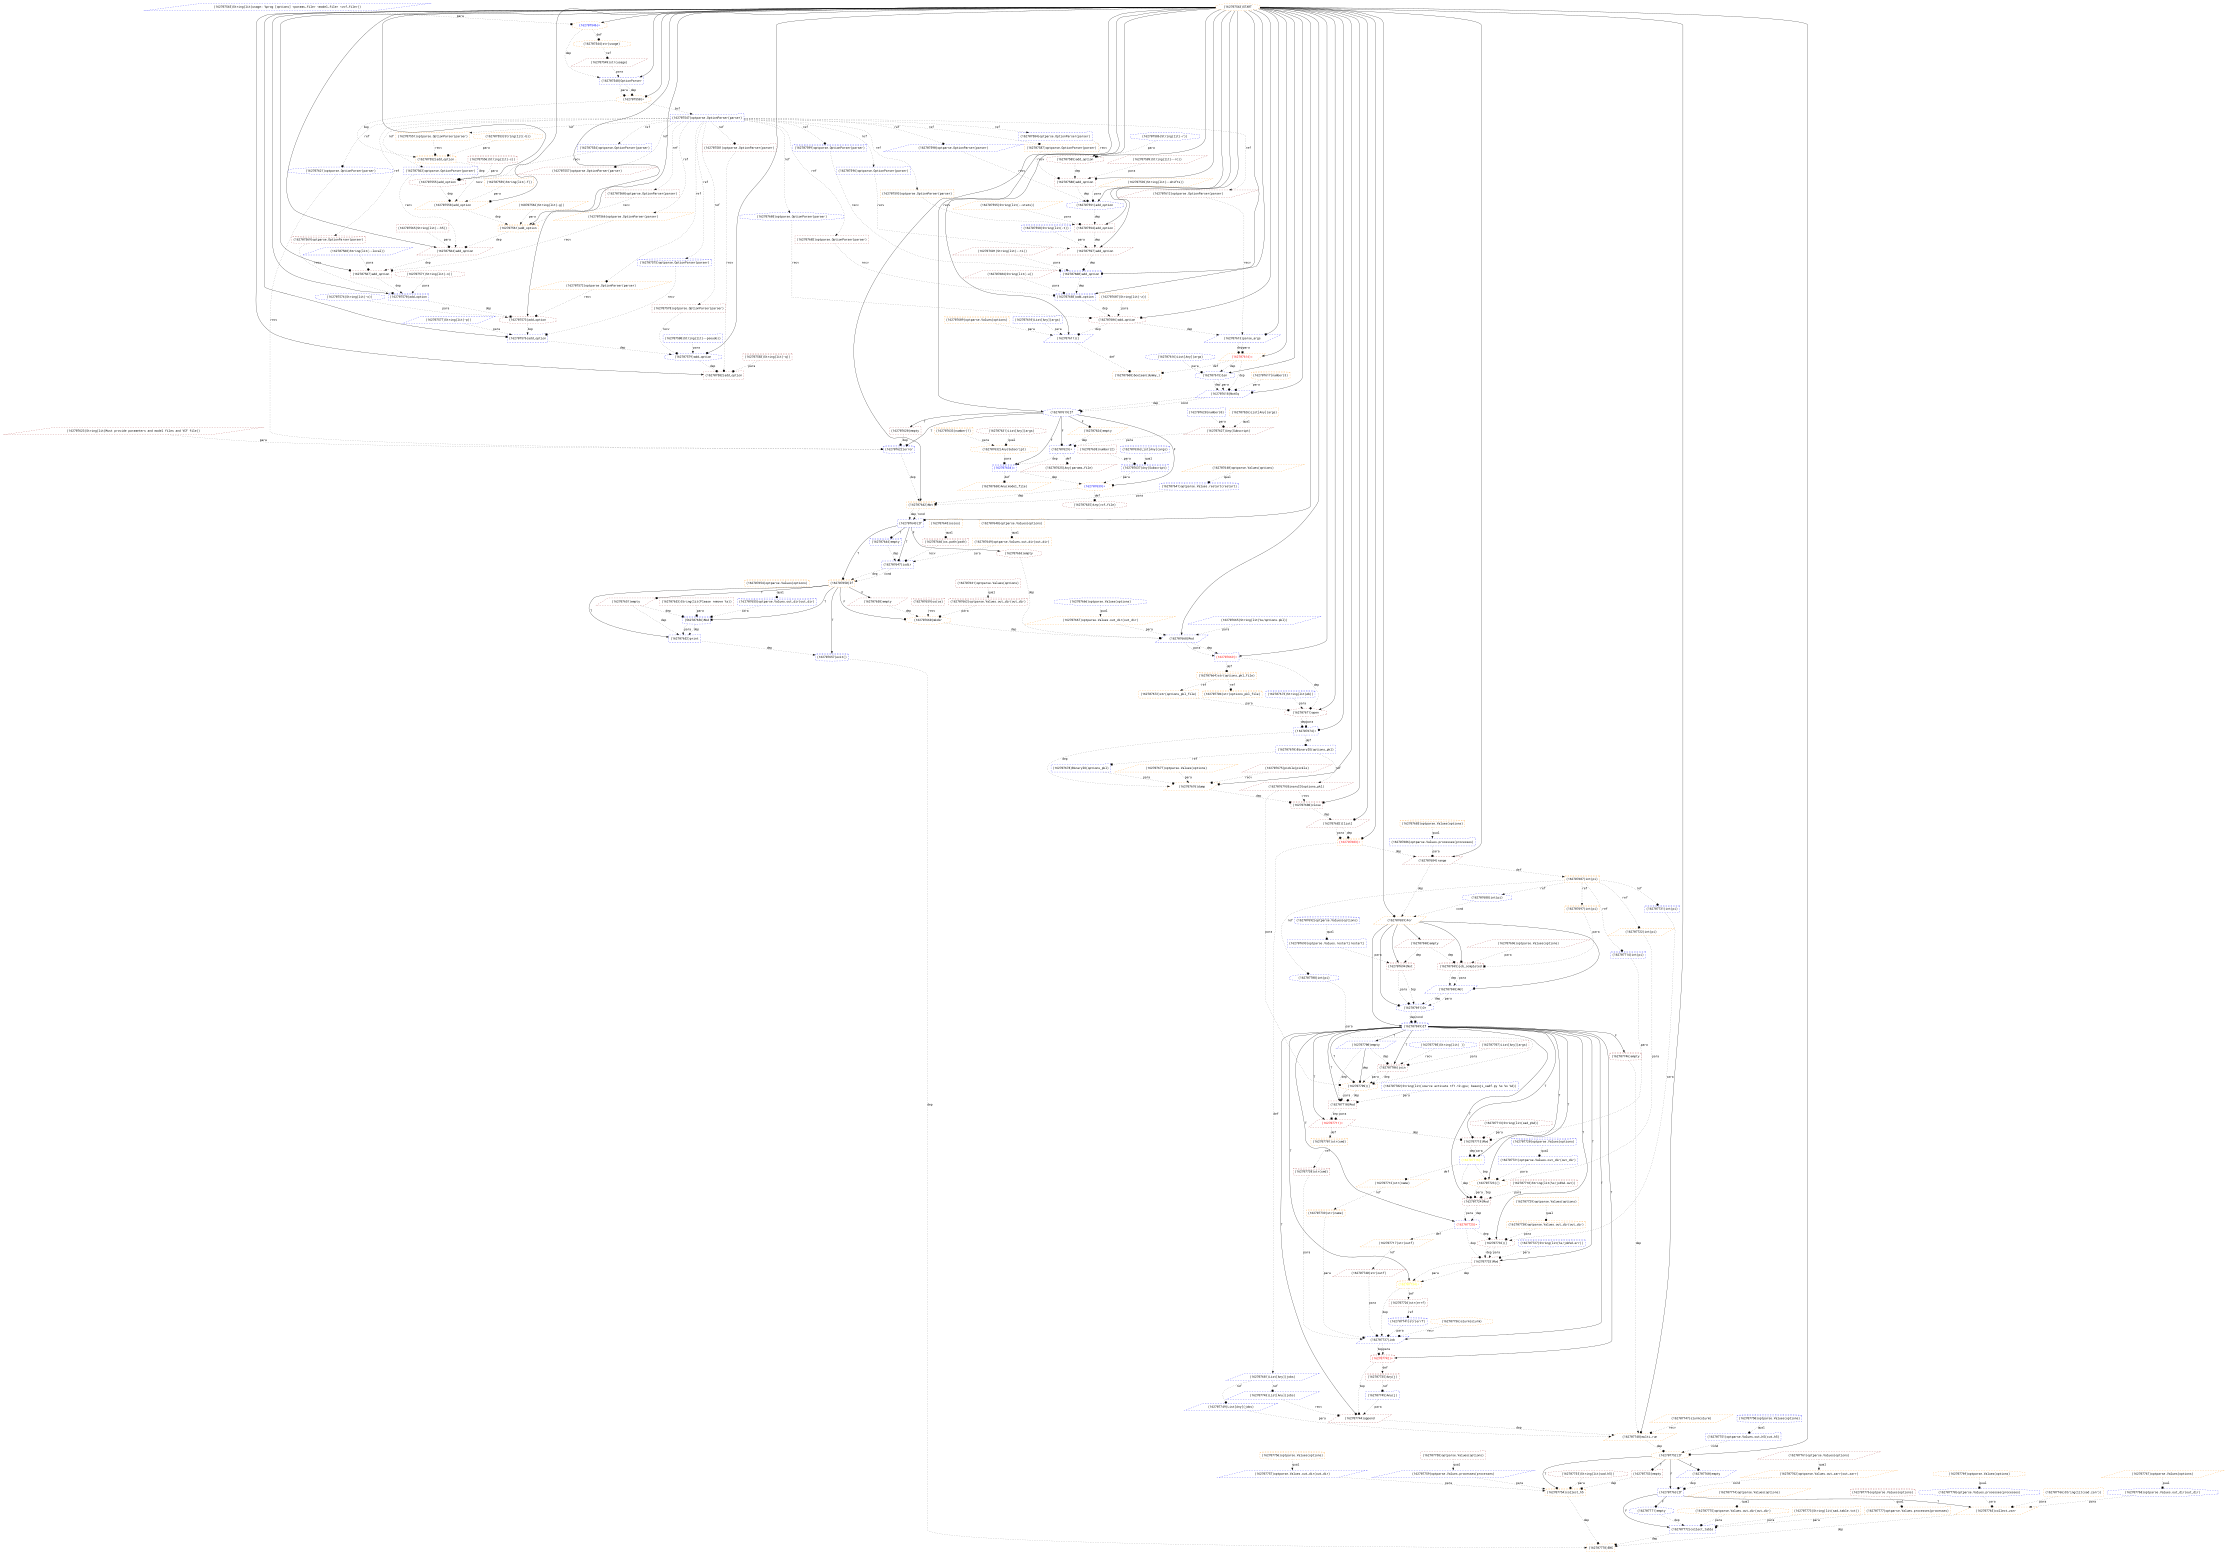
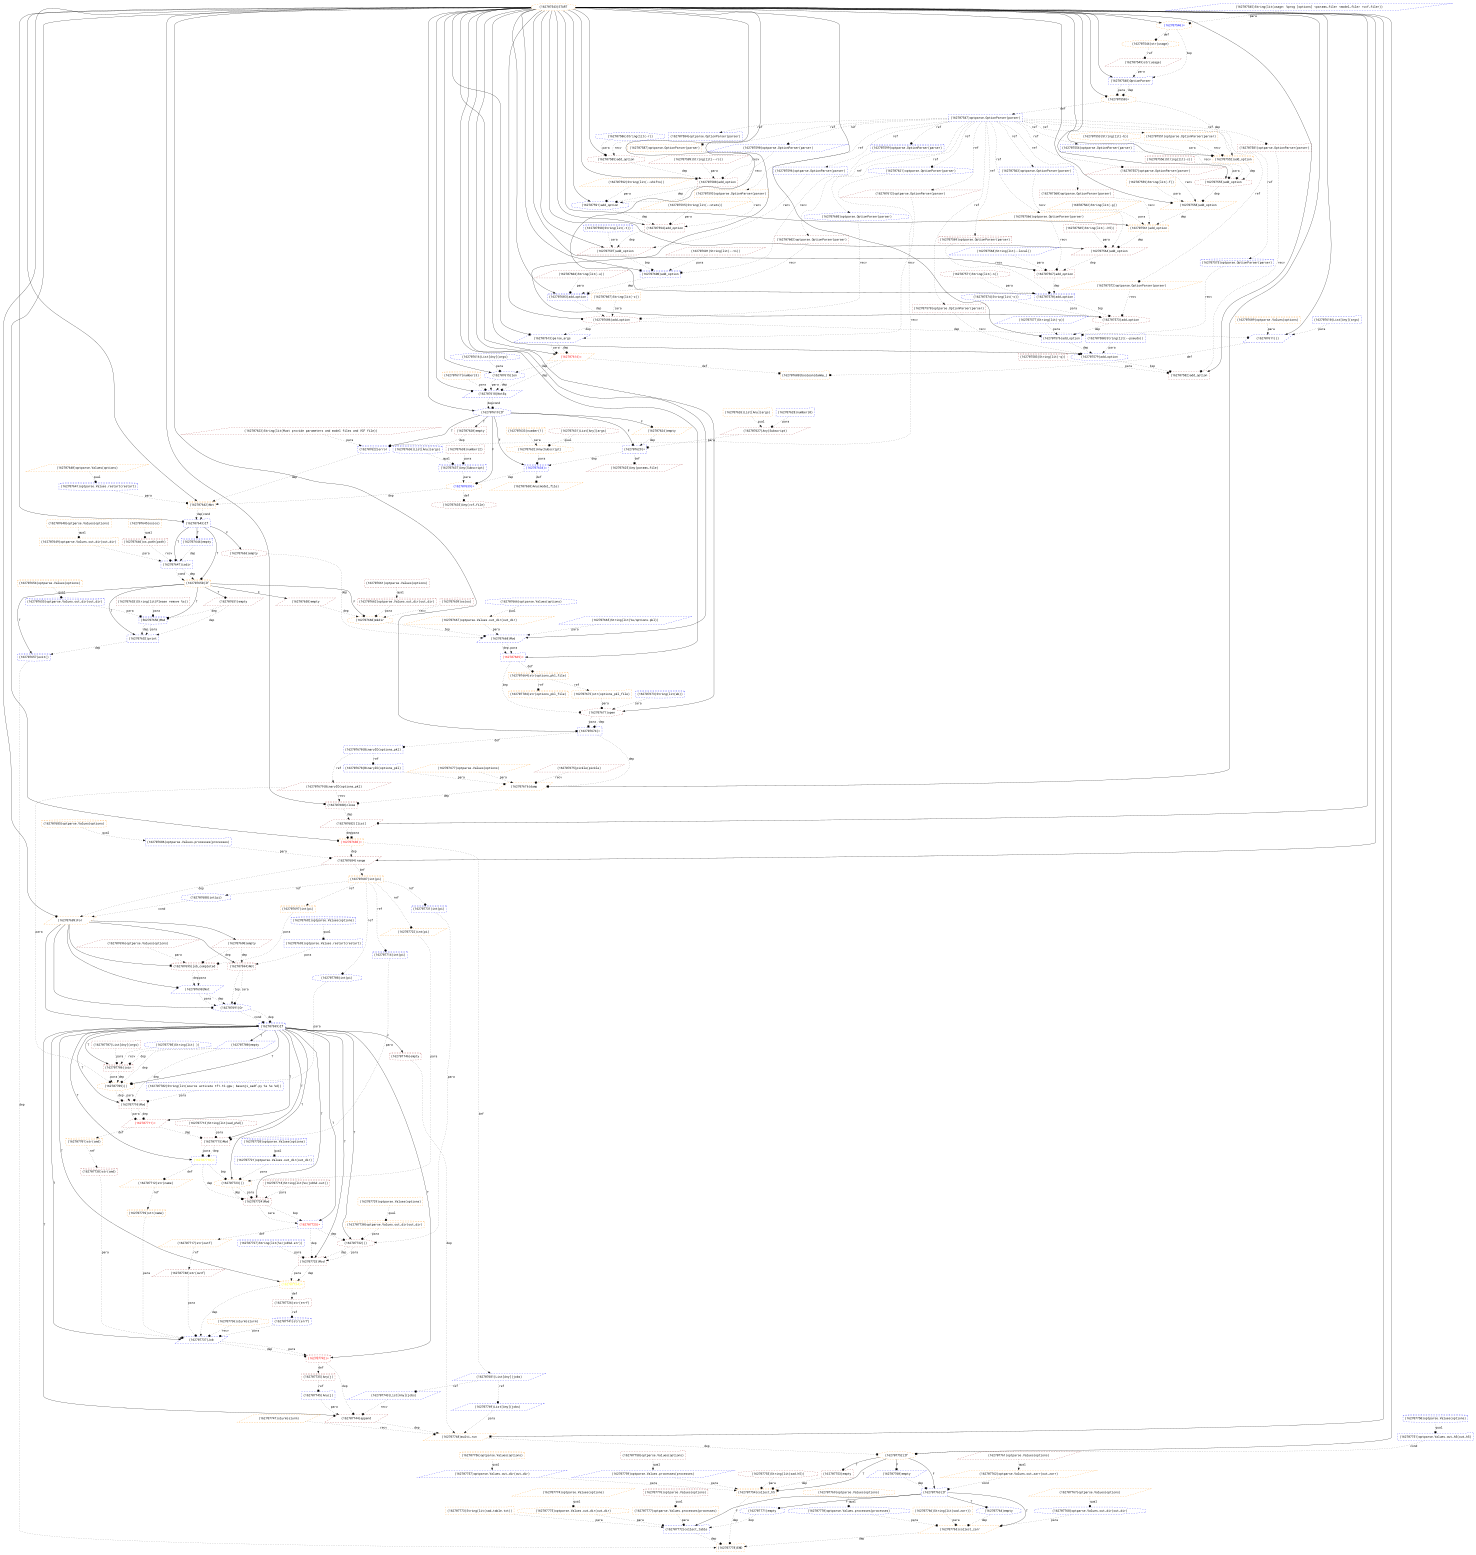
none -> (1082, 21)
(1363, 1065) -> (156, 1052)
none -> (999, 1511)
